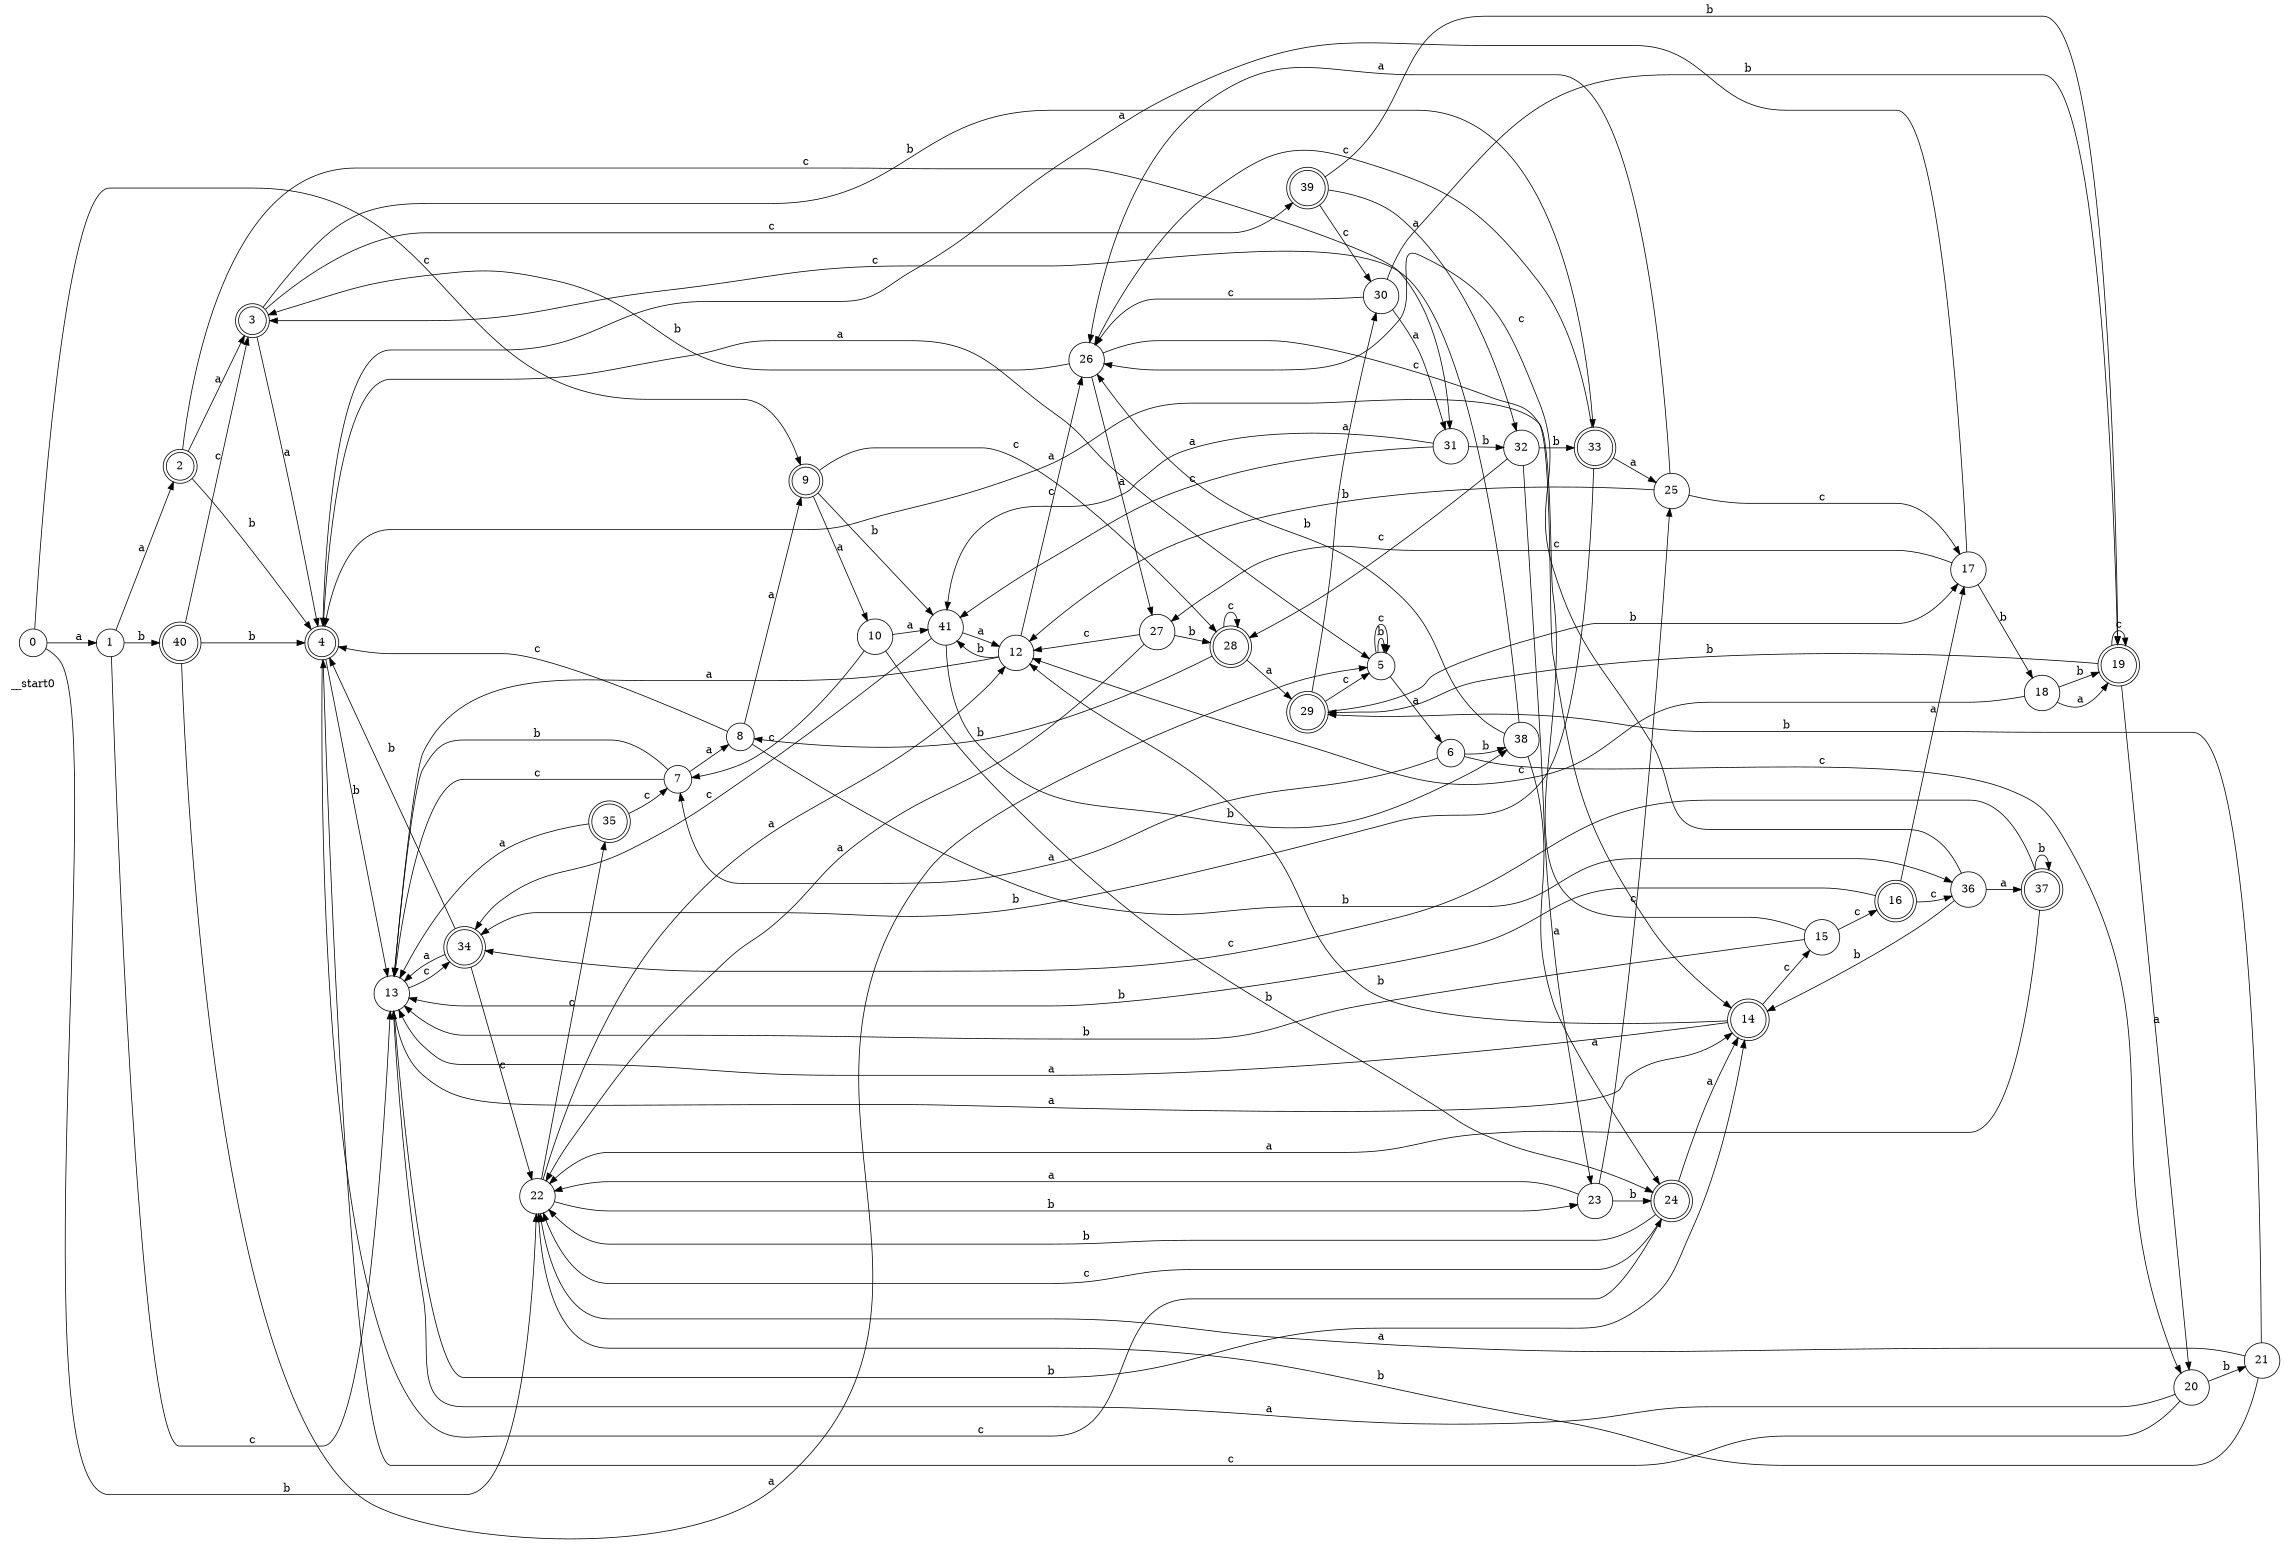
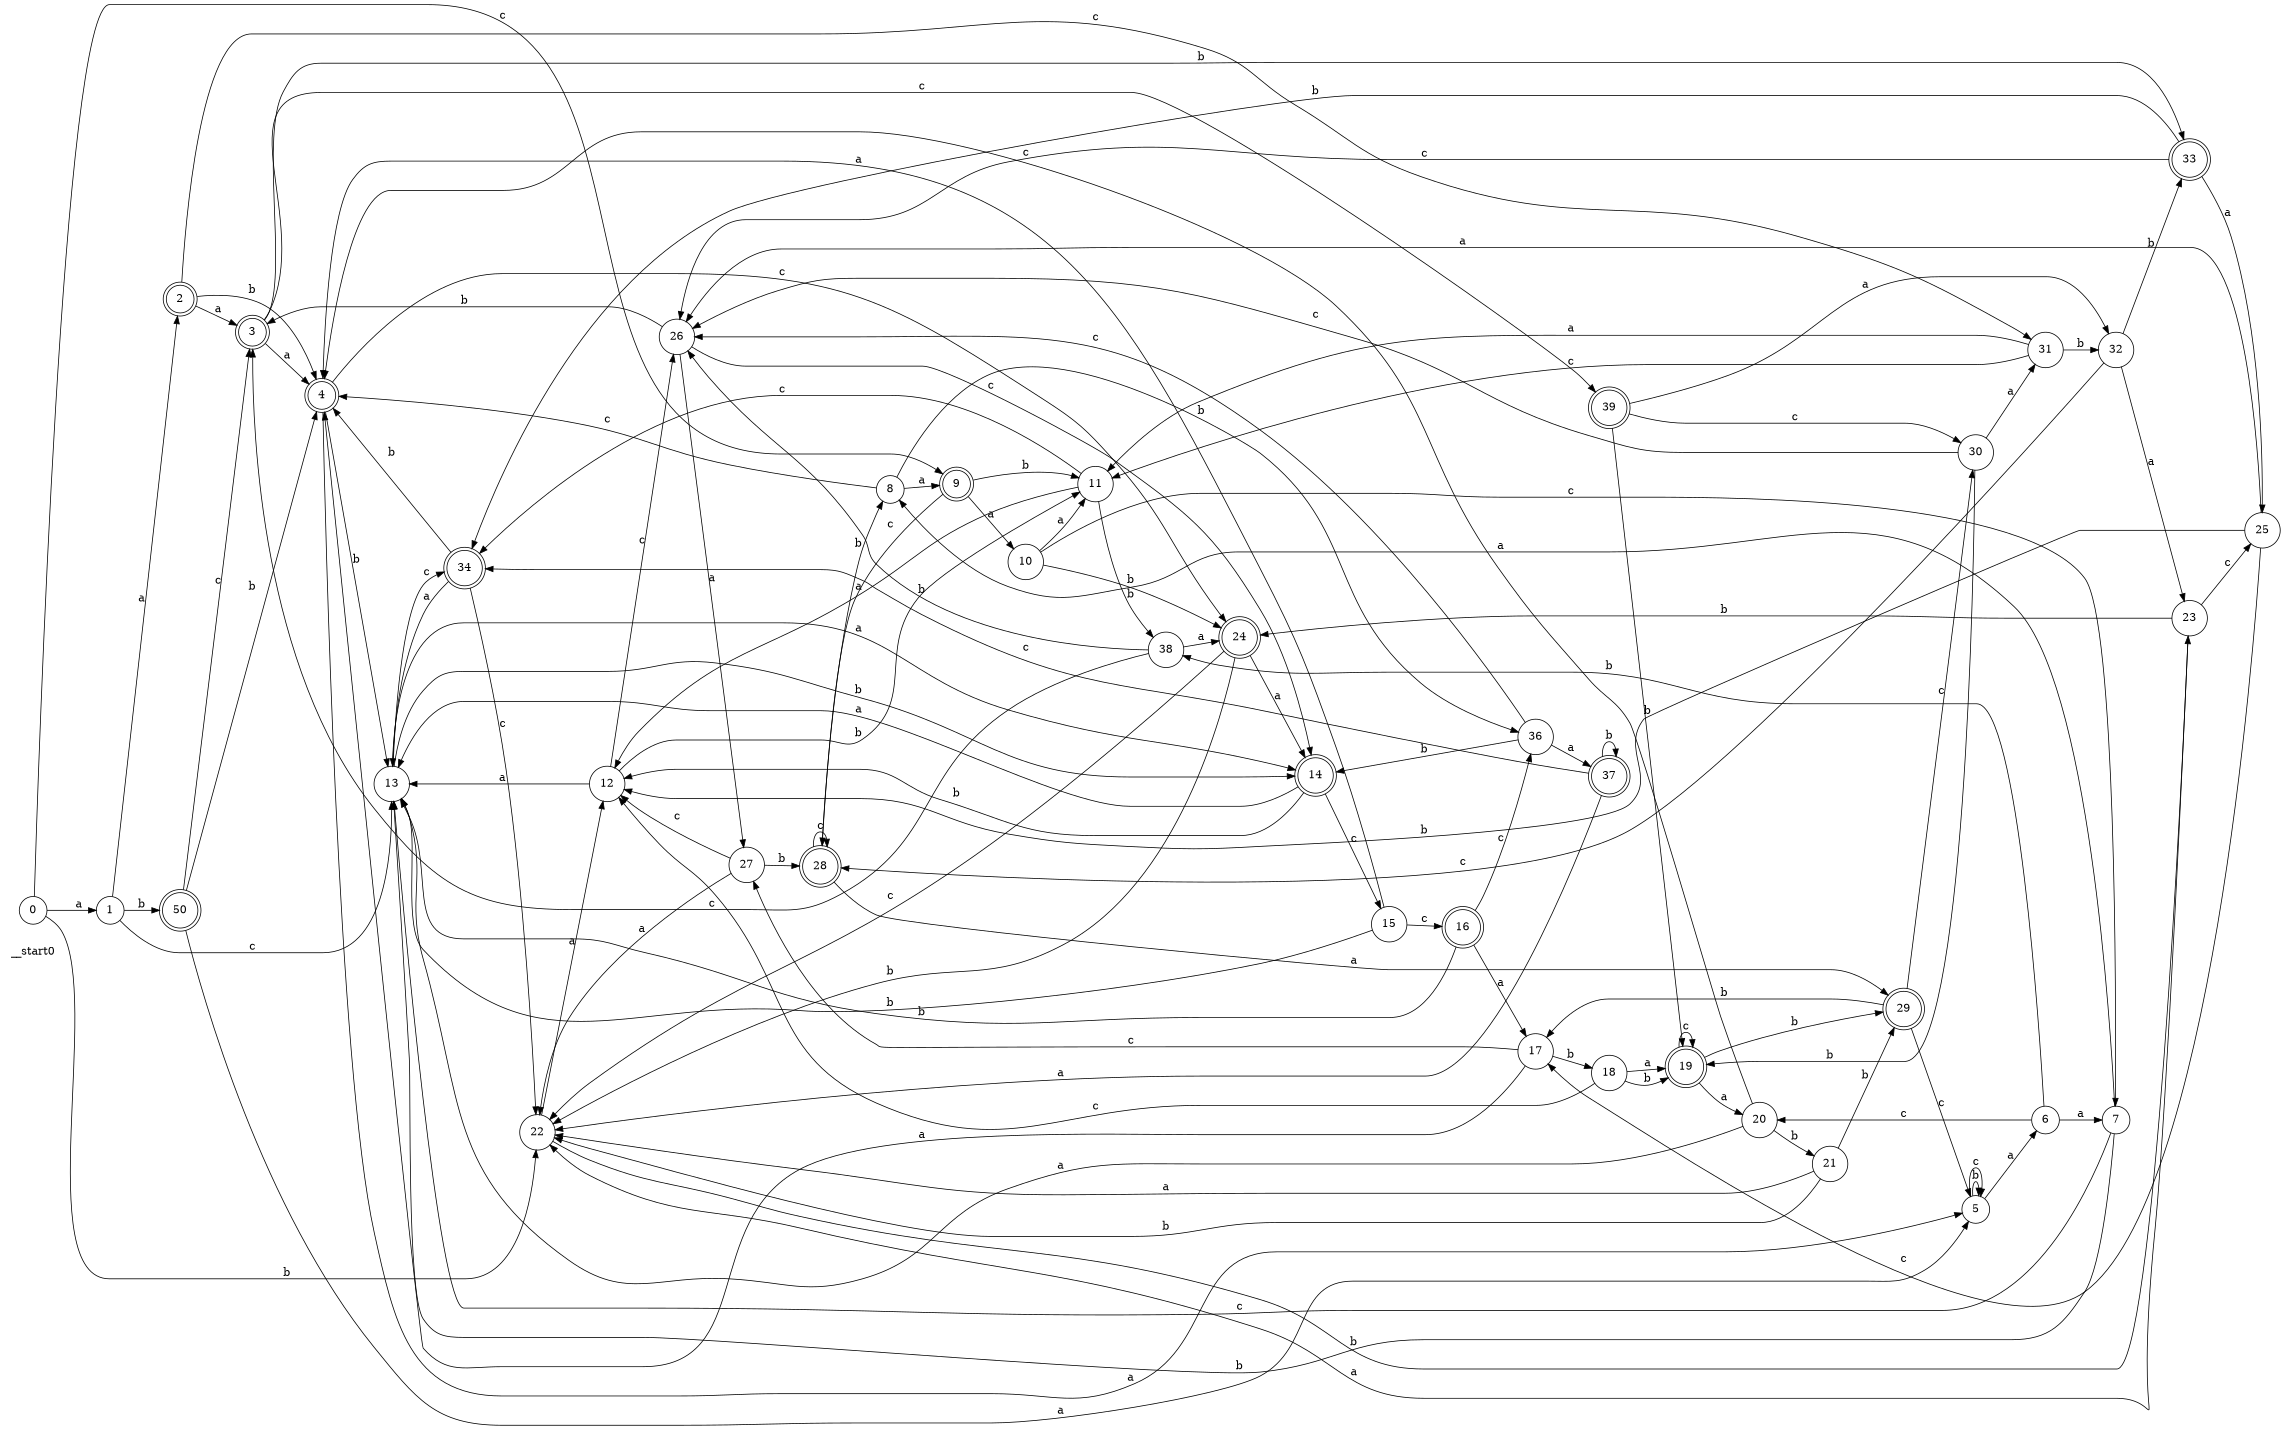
(1346, 427) -> (1941, 691)
(946, 627) -> (1096, 484)
(180, 643) -> (180, 910)
(610, 822) -> none
